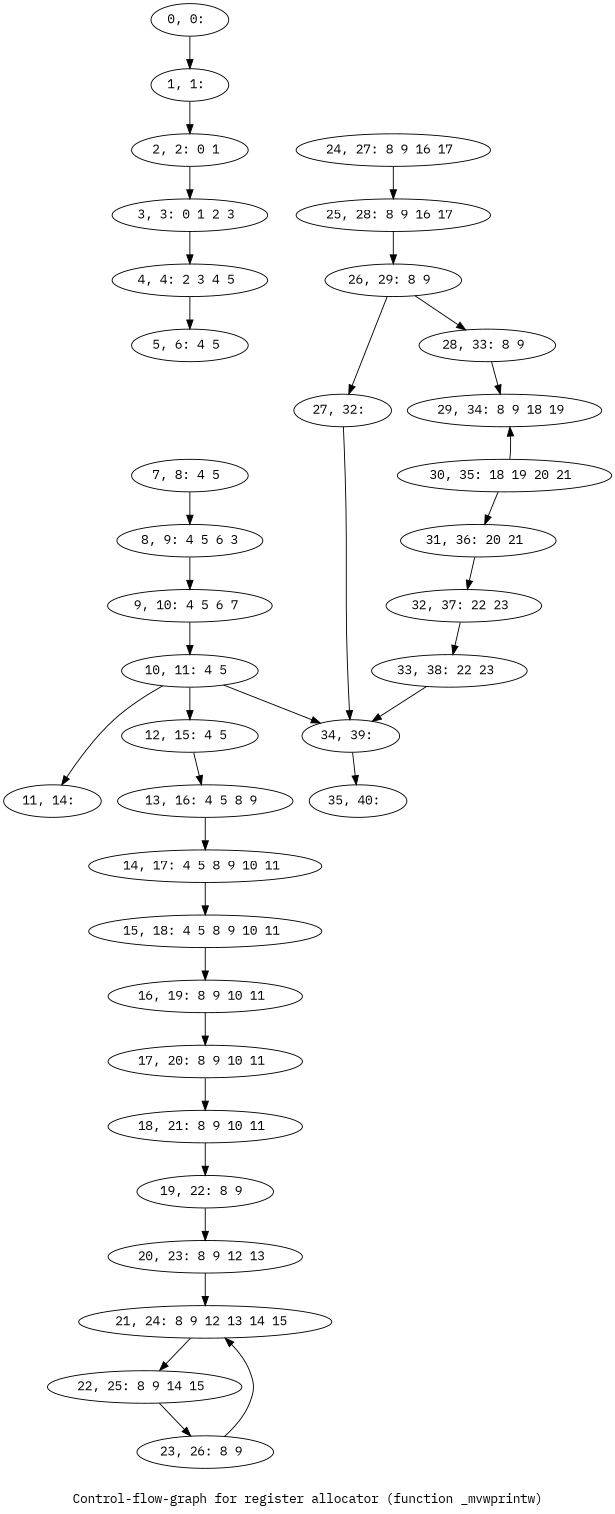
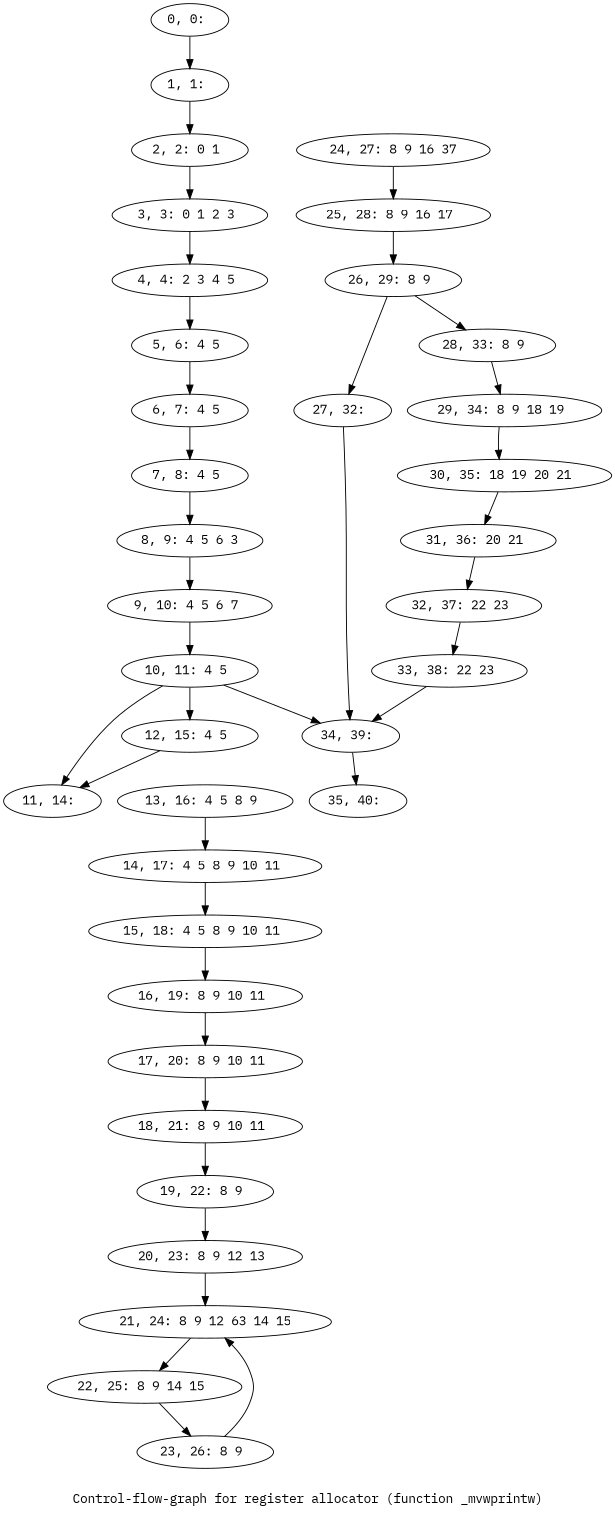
(393, 150) -> (393, 150)
none -> (190, 410)
(511, 448) -> (498, 439)
(197, 764) -> (124, 767)
(205, 1322) -> (205, 1322)
